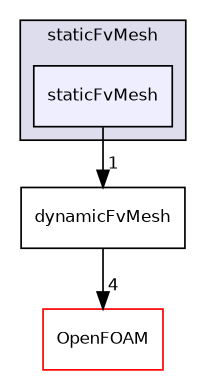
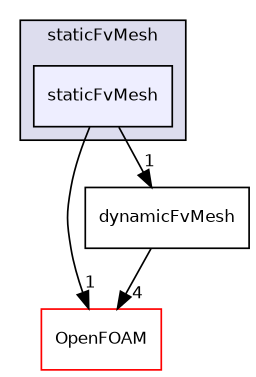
none -> (68, 209)
